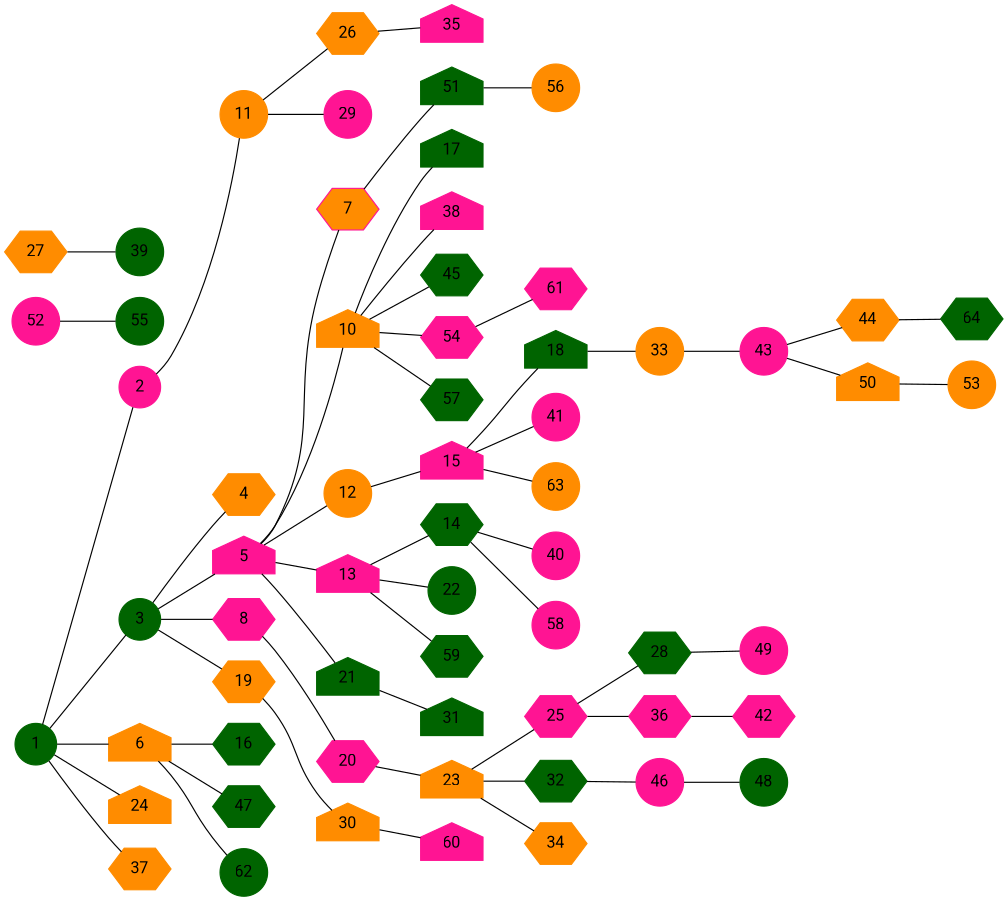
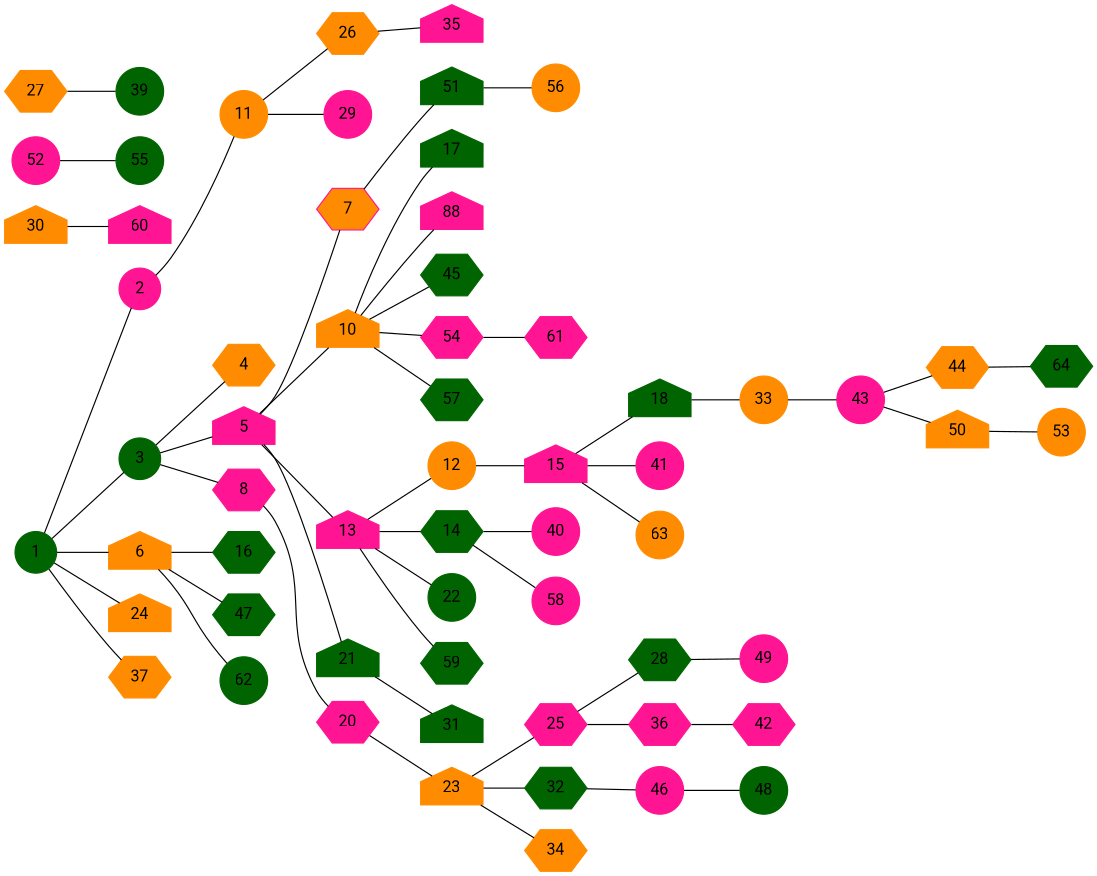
(452, 213) -> (452, 213)
(296, 525) -> (399, 499)
(244, 682) -> none
